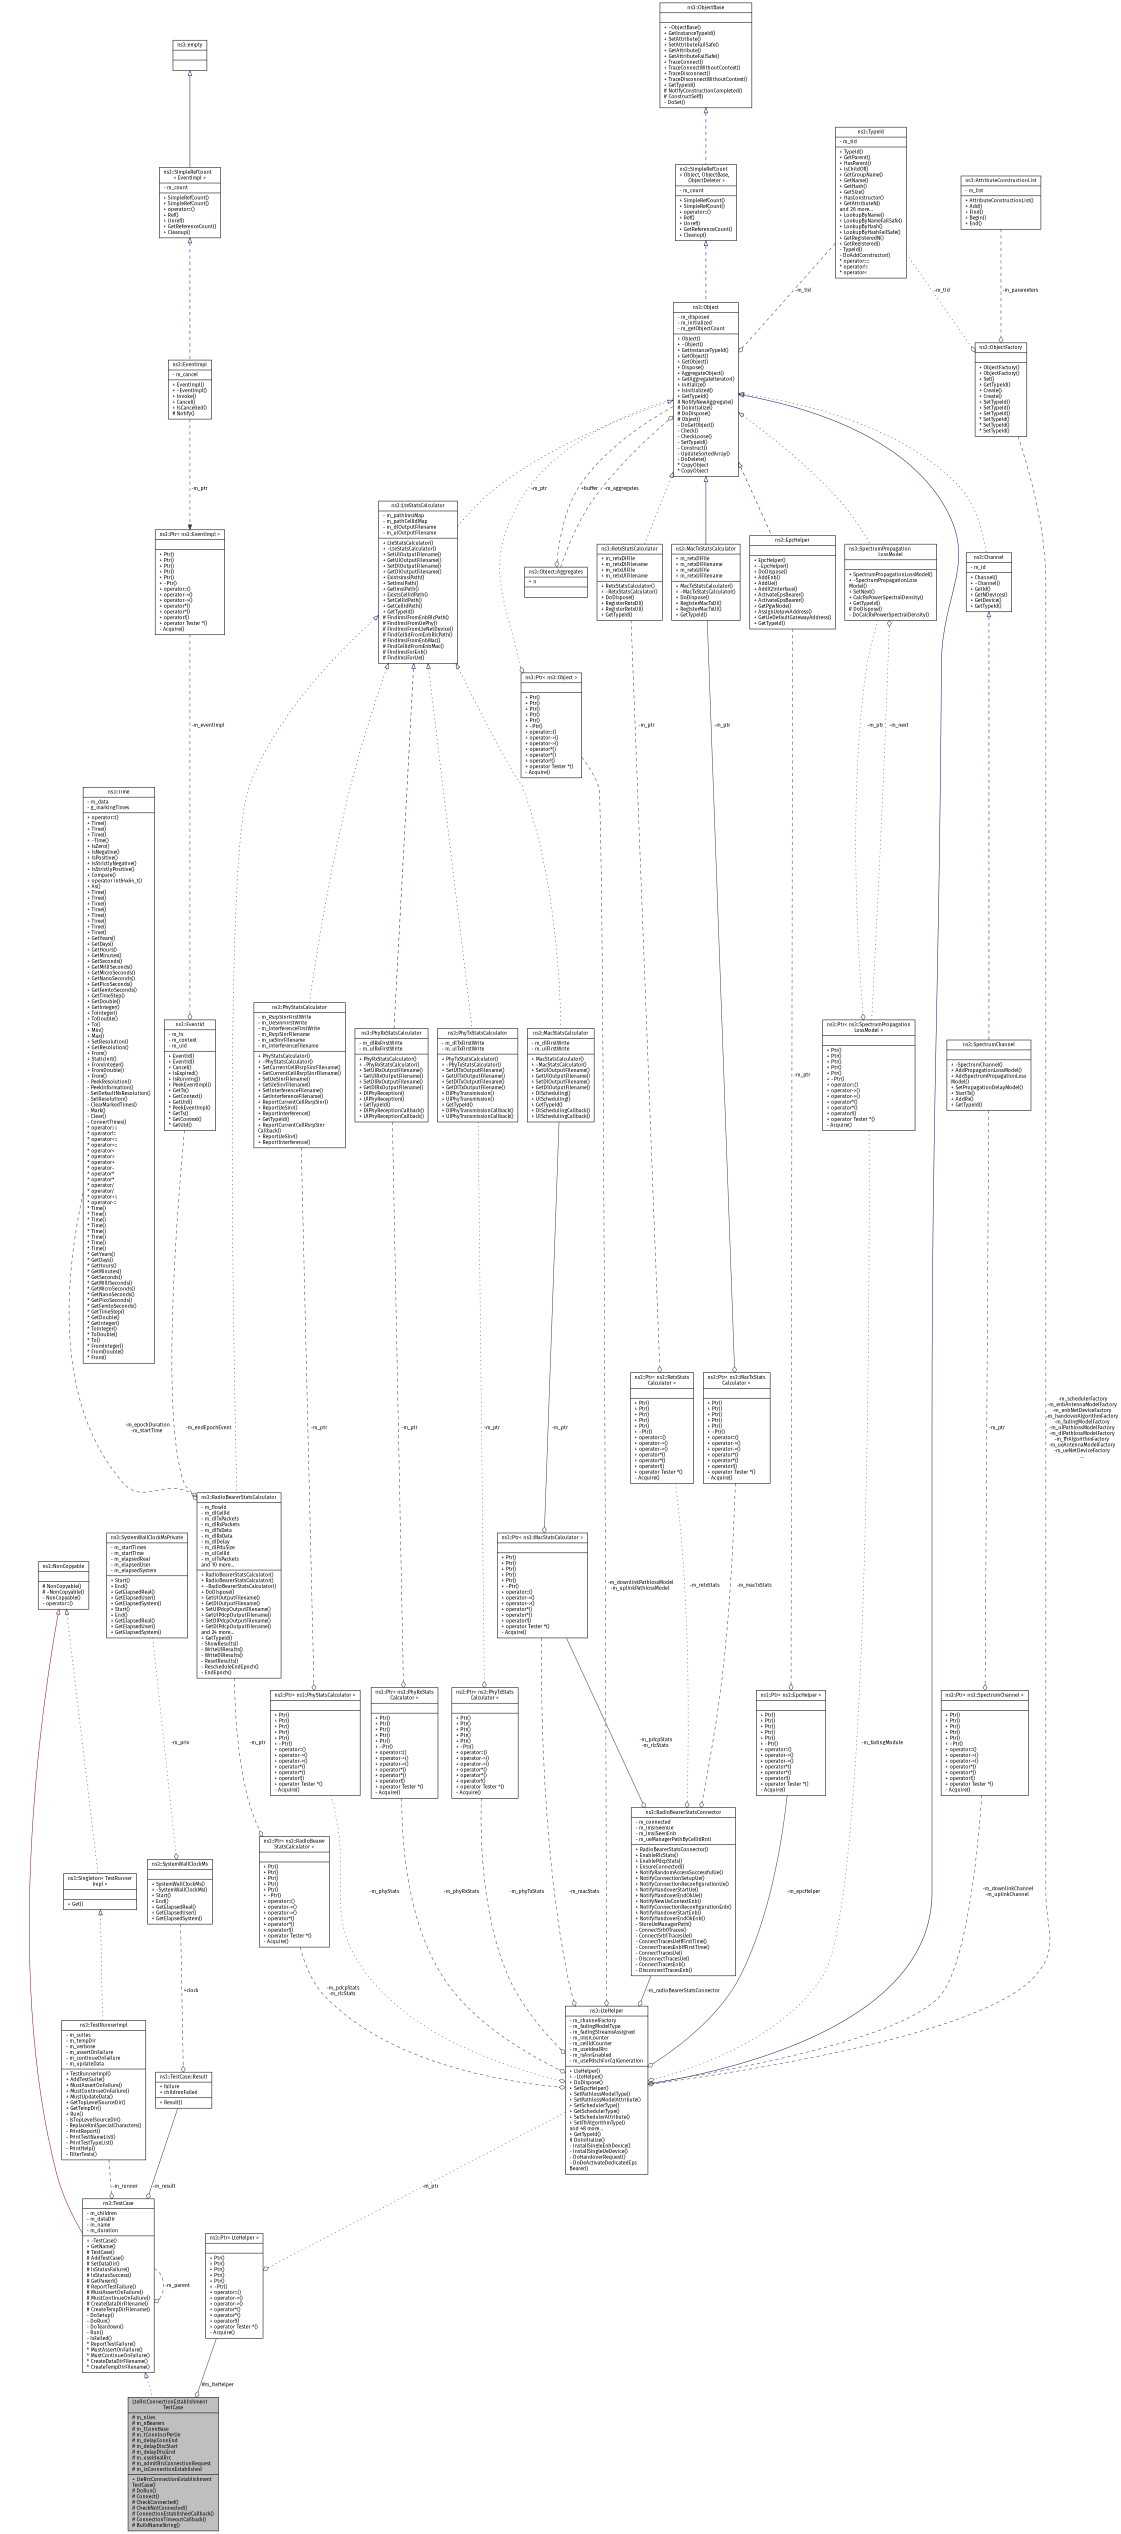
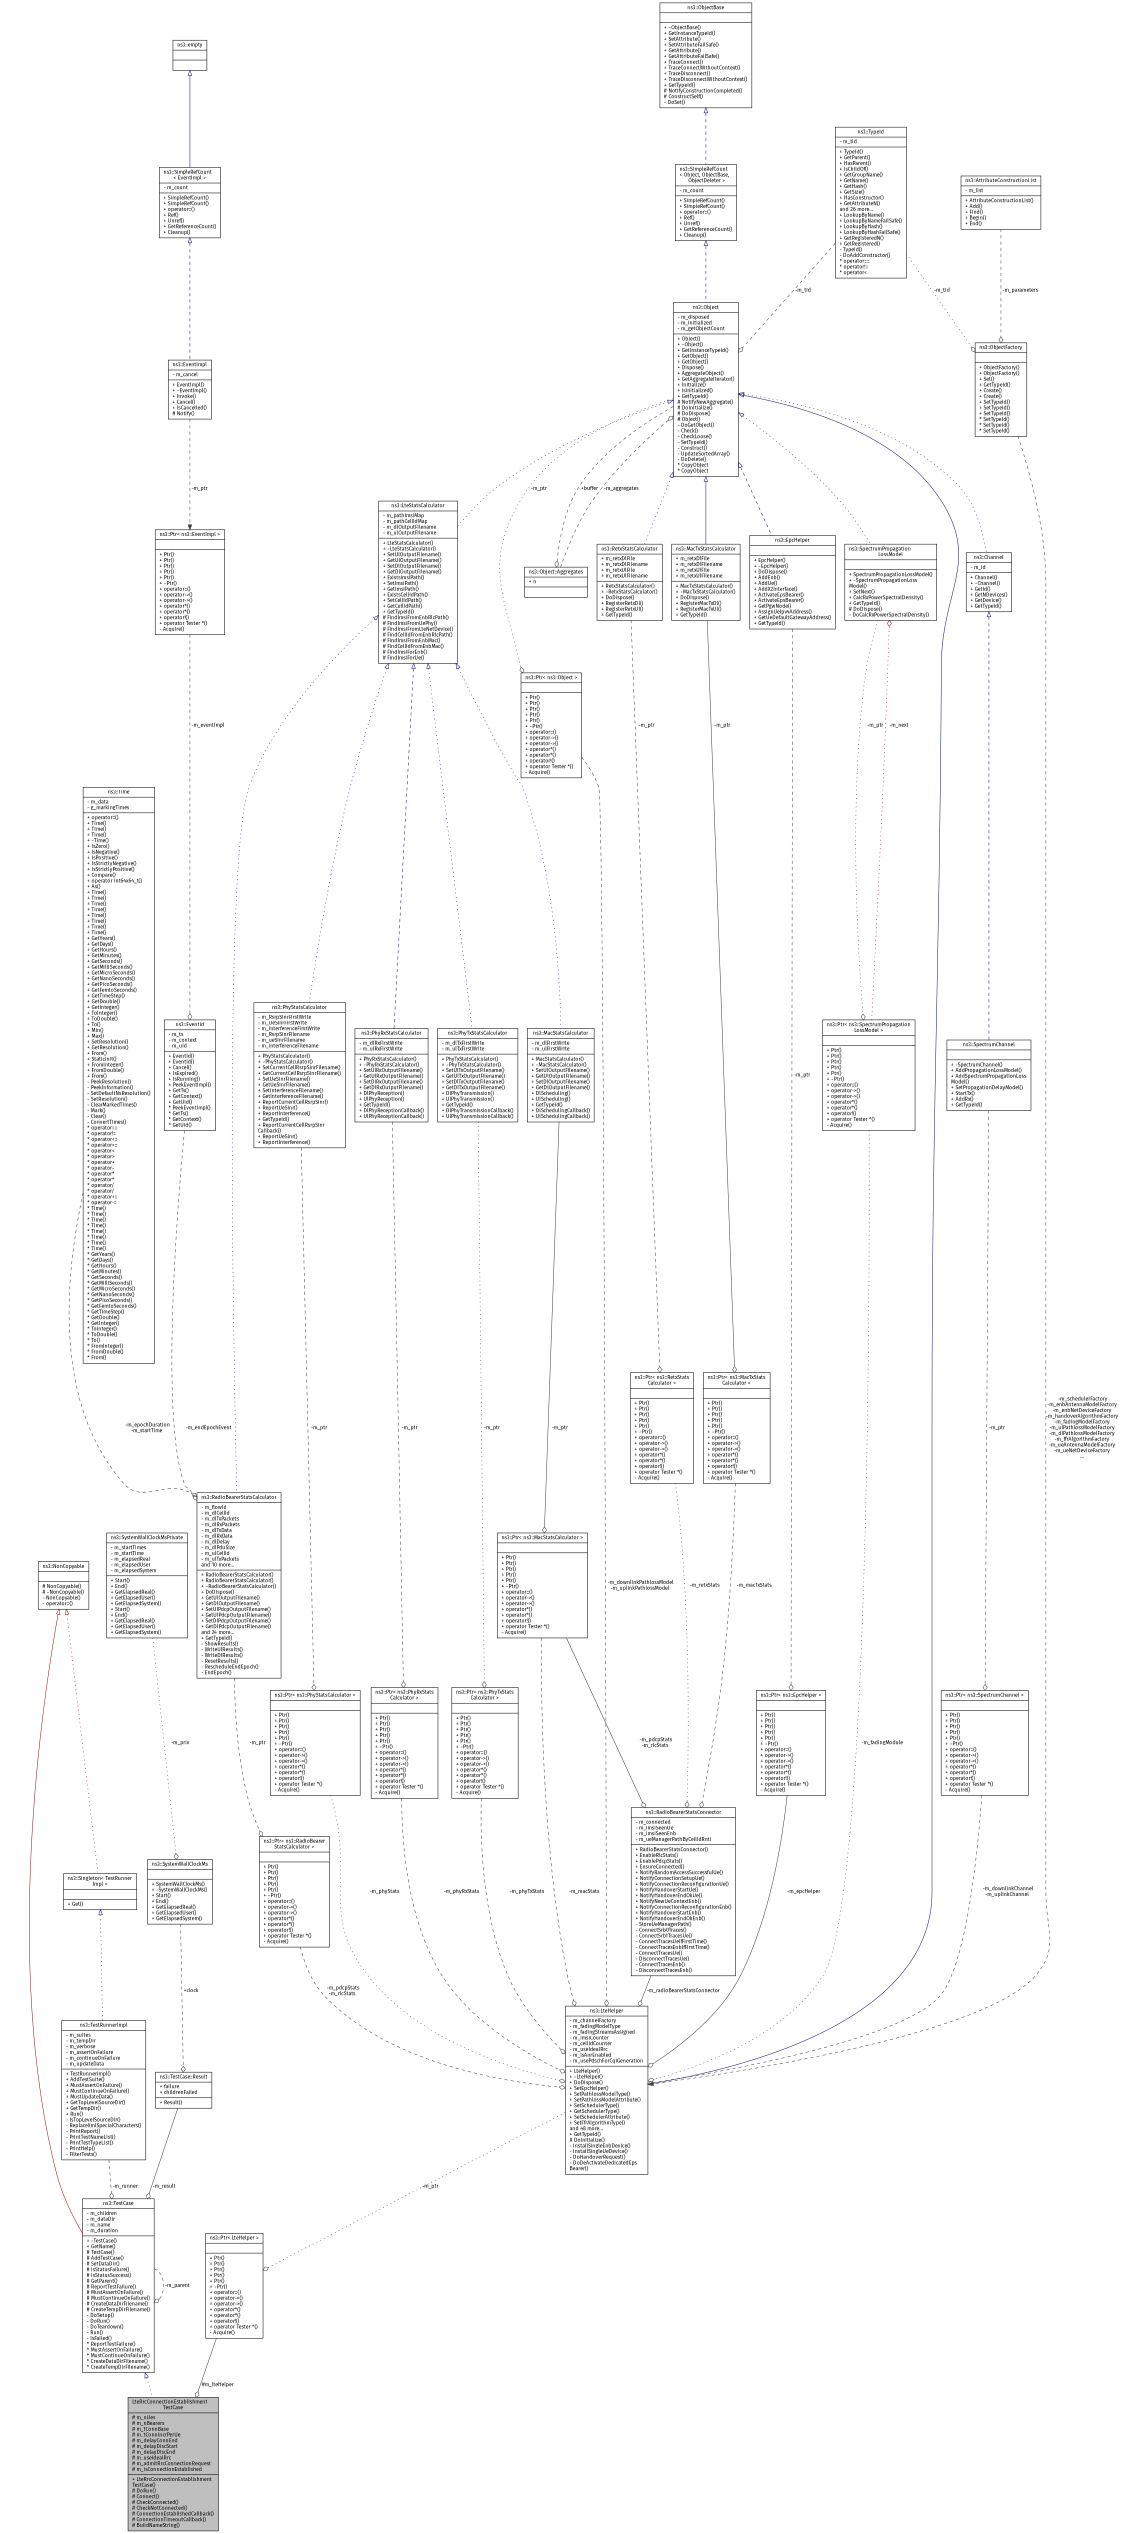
(881, 823) -> (881, 823)
(1046, 1406) -> (1046, 1406)
(82, 1744) -> (82, 1744)
